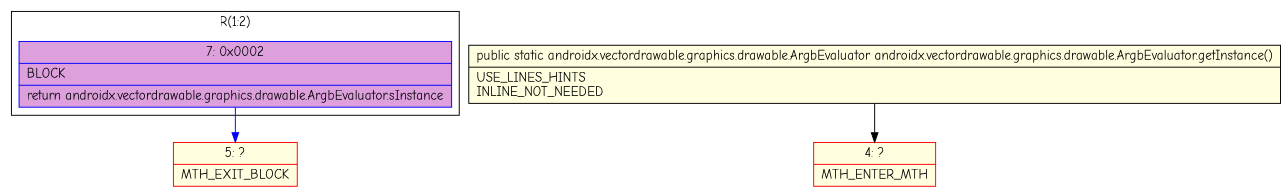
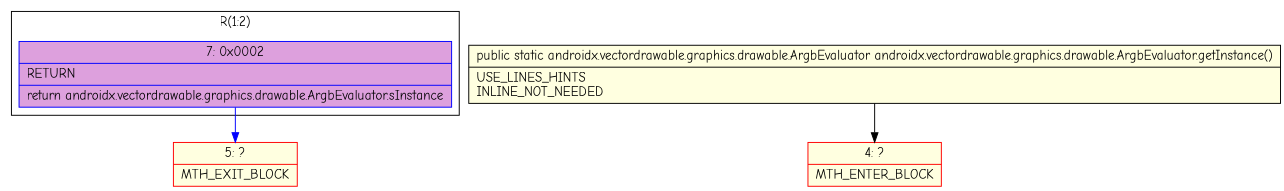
(46, 74) -> (51, 74)
(875, 175) -> (875, 175)
